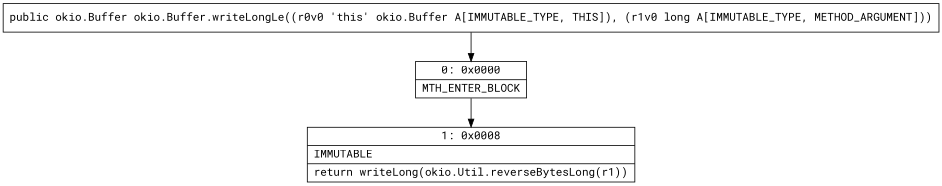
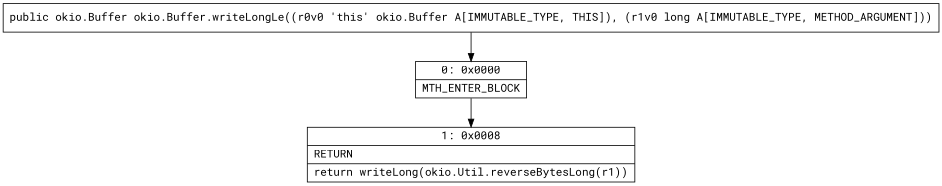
(343, 154) -> (333, 154)
